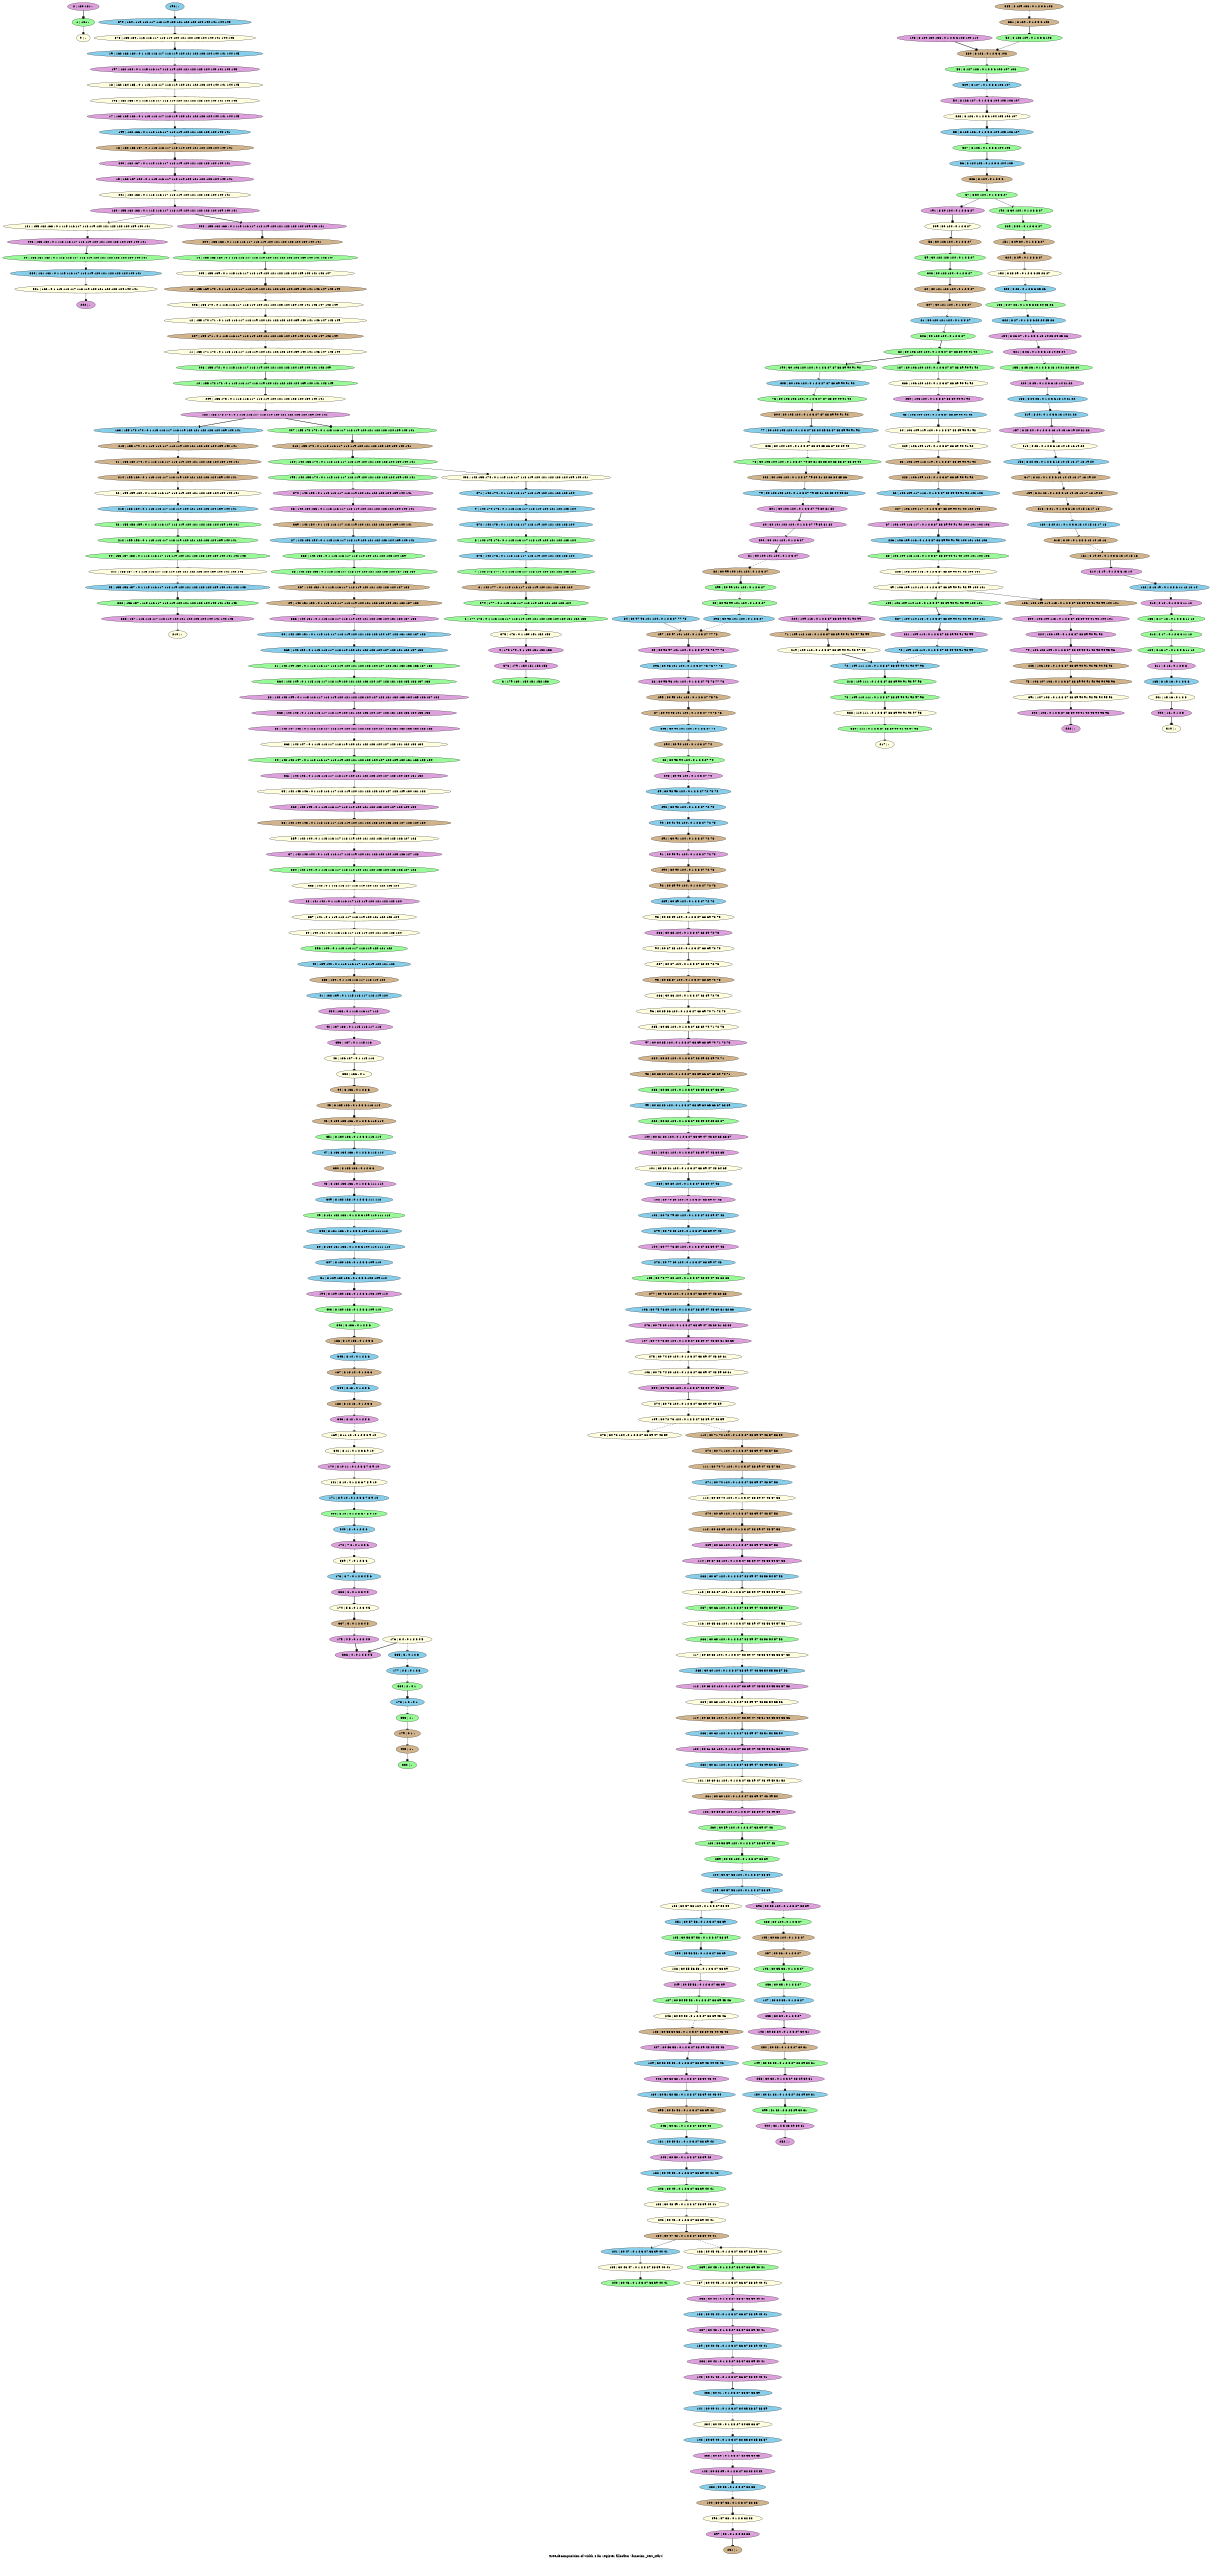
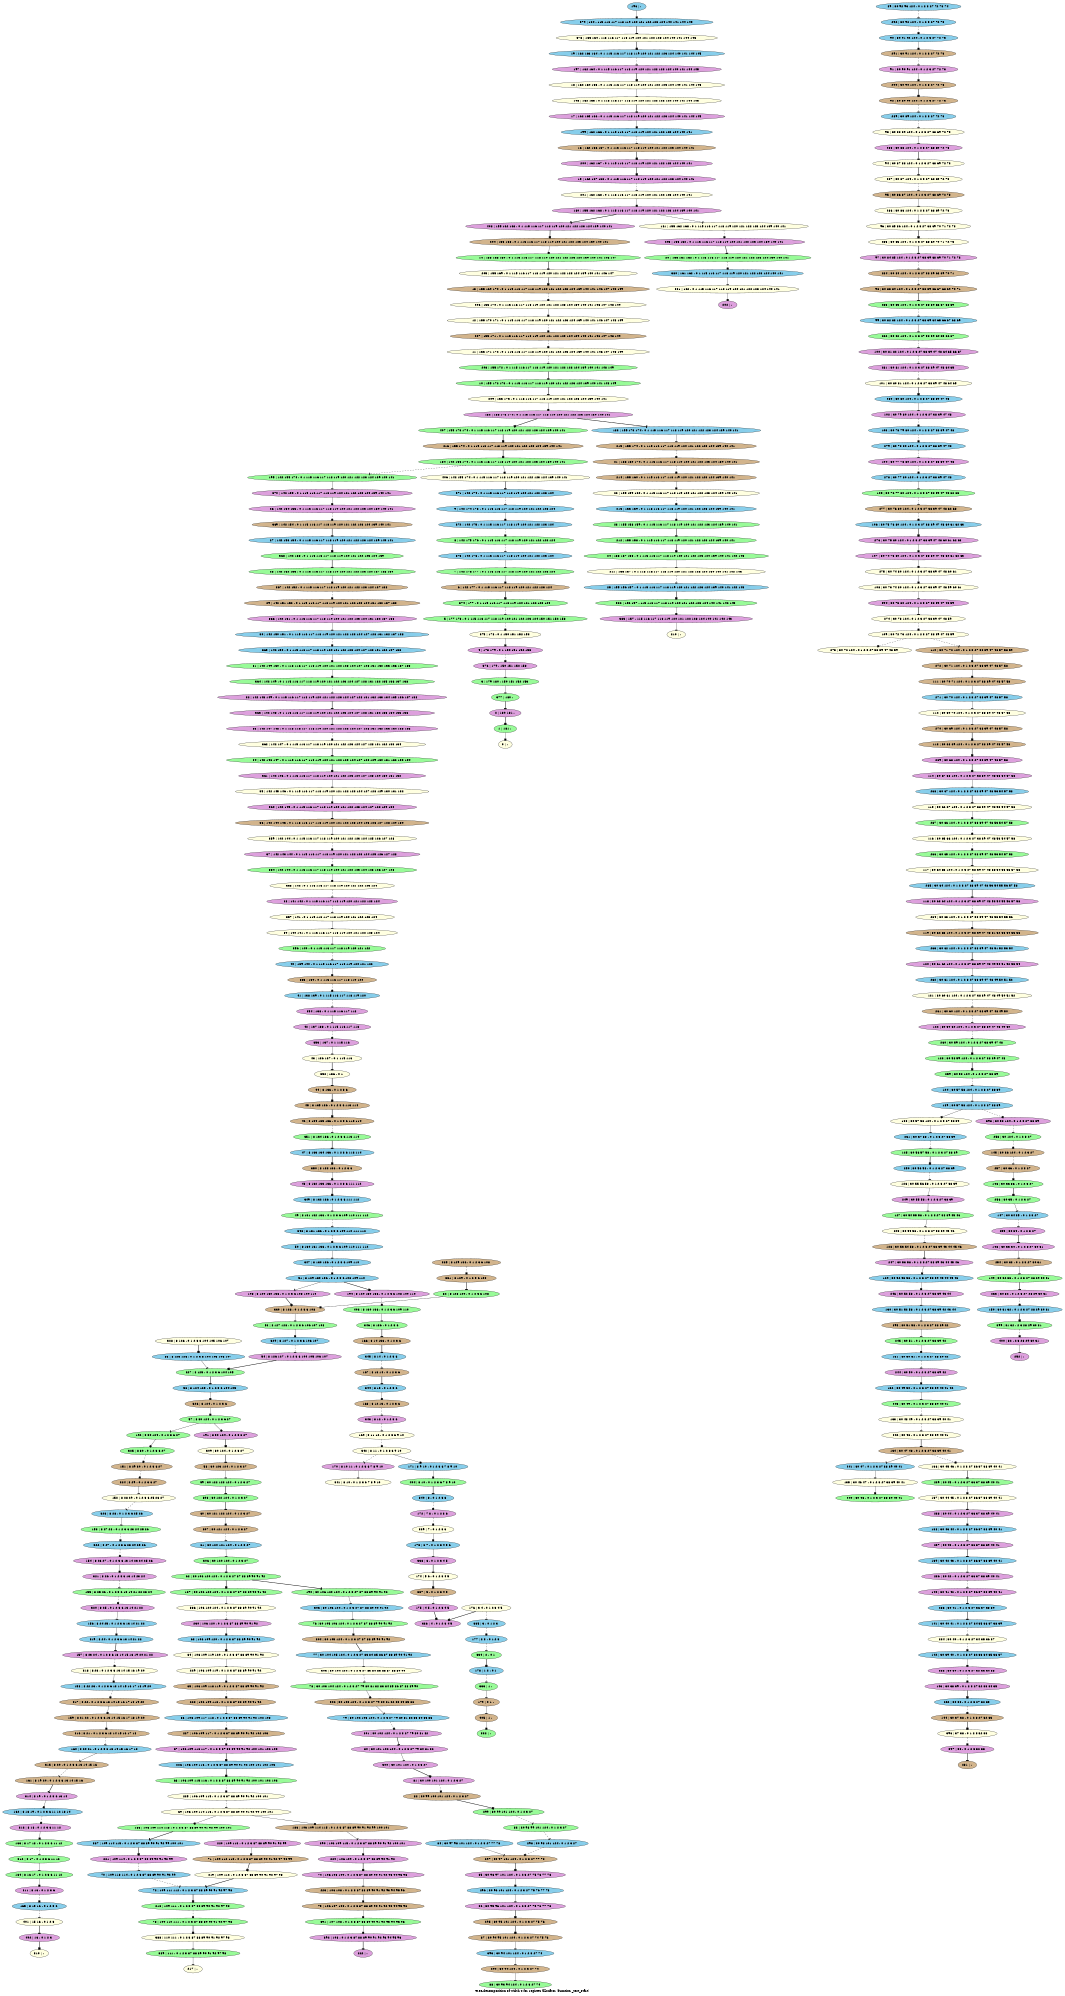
(987, 108) -> (253, 1365)
none -> (505, 697)
(1071, 697) -> (363, 1922)
(688, 776) -> none
none -> (308, 1286)
(354, 1489) -> (406, 1458)
